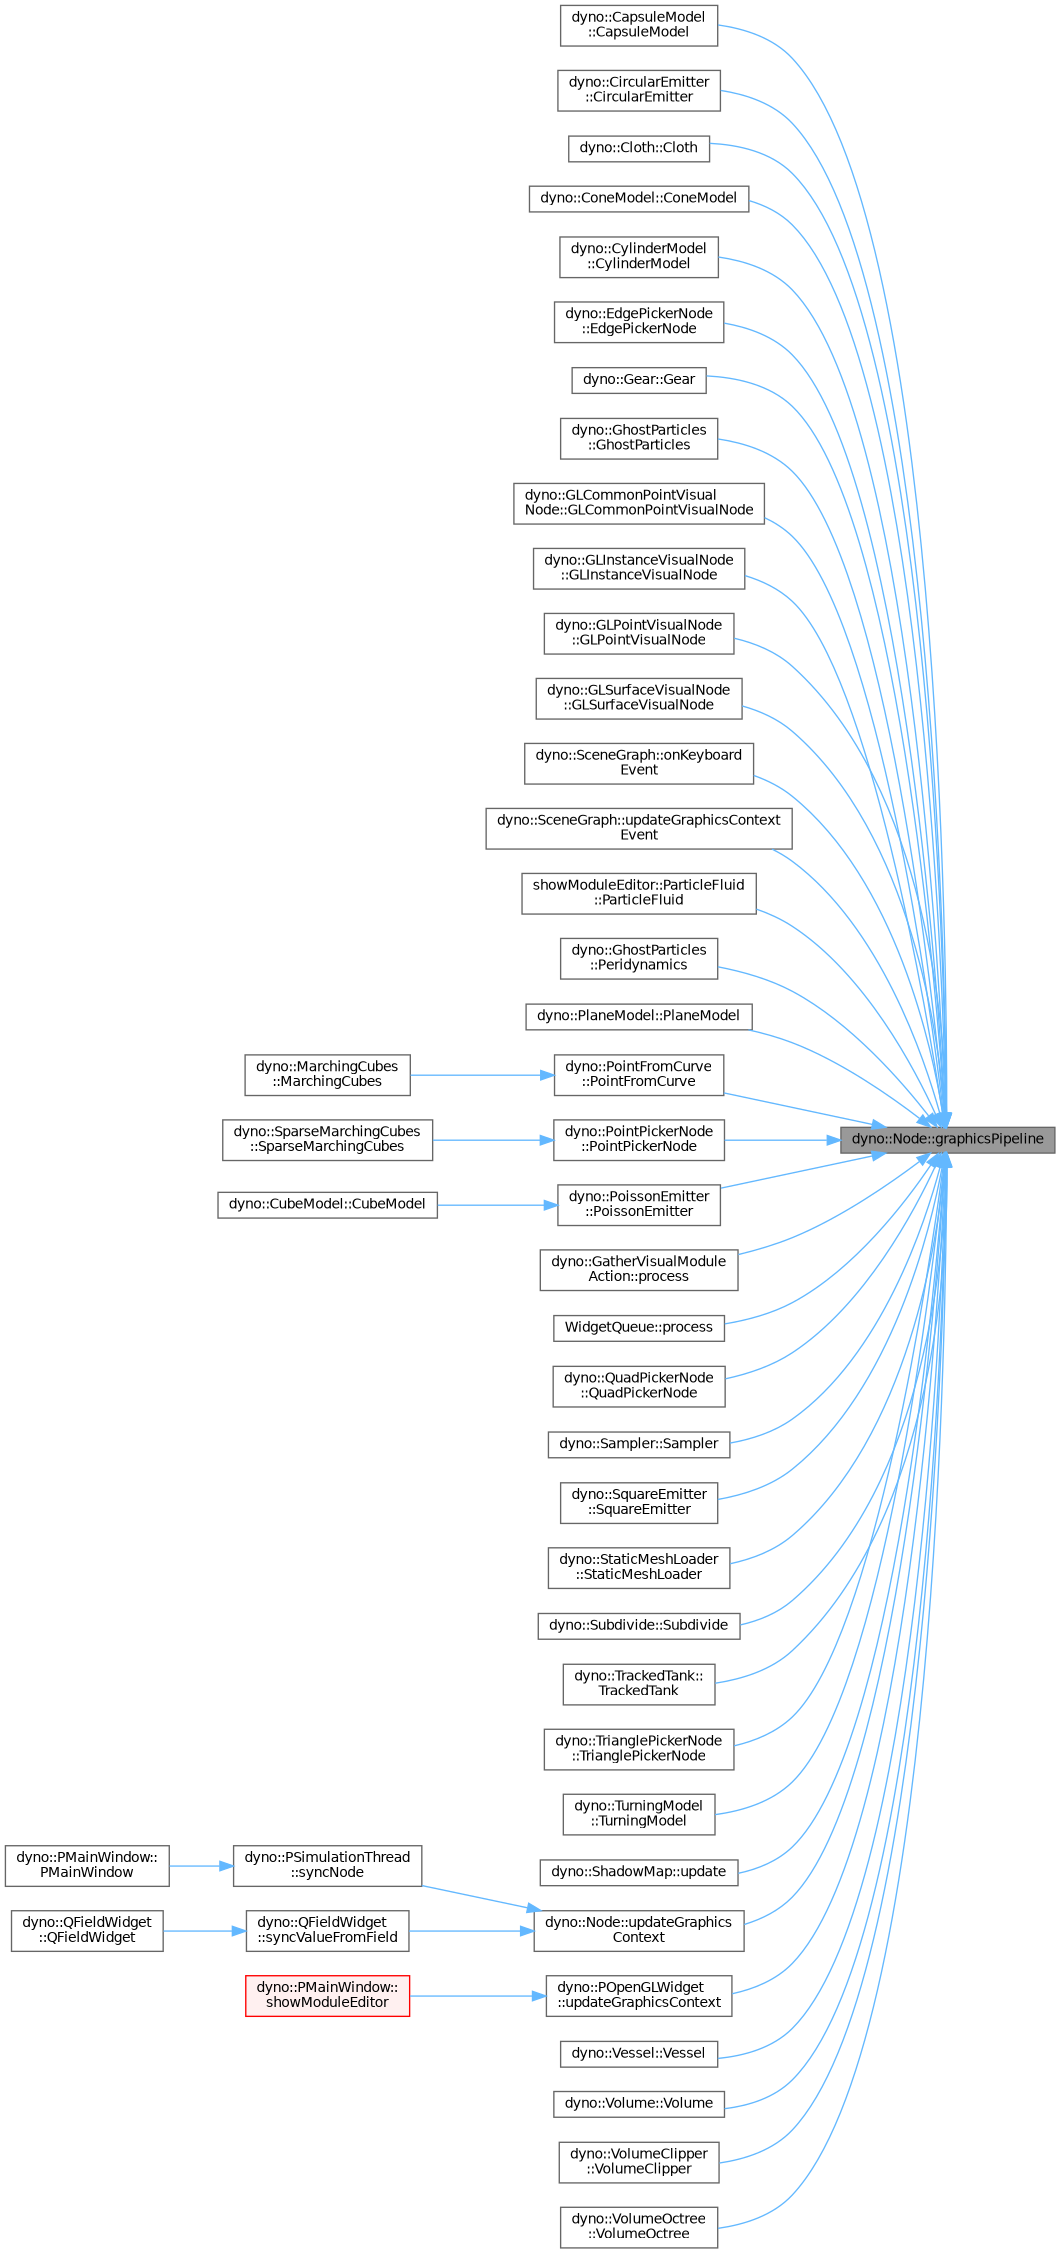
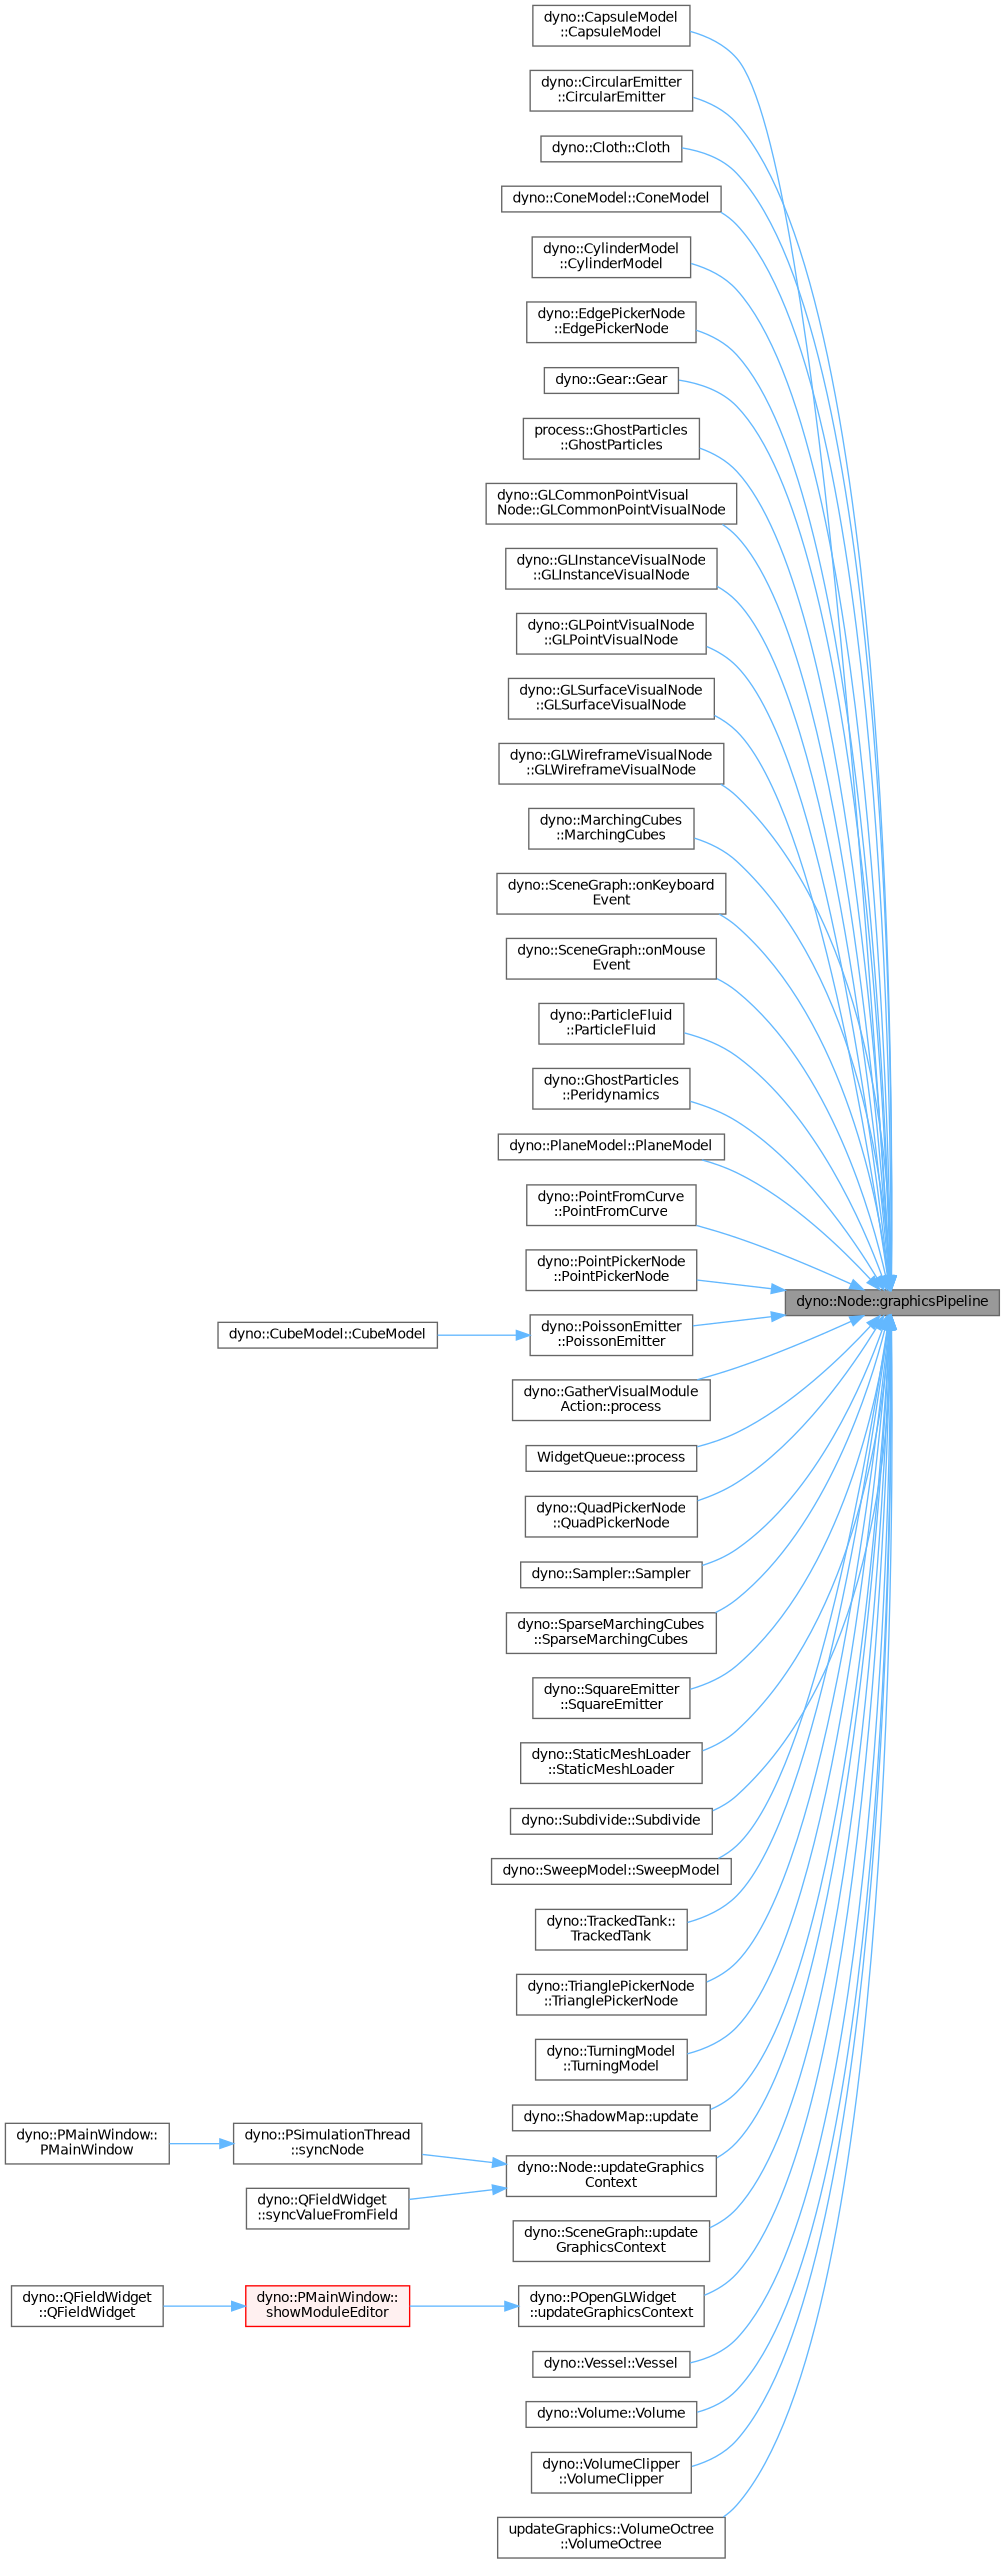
(639, 439) -> (611, 439)
none -> (611, 764)
(639, 829) -> (611, 959)
(639, 894) -> (611, 1024)
(475, 1075) -> (827, 997)
(486, 1140) -> (825, 1486)
none -> (611, 1871)
(198, 1931) -> (197, 2306)
(639, 2228) -> (611, 2538)
none -> (611, 2241)
